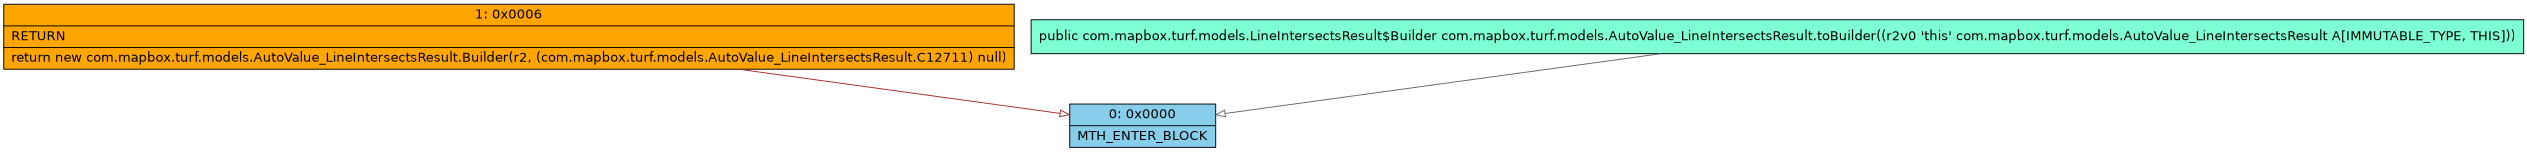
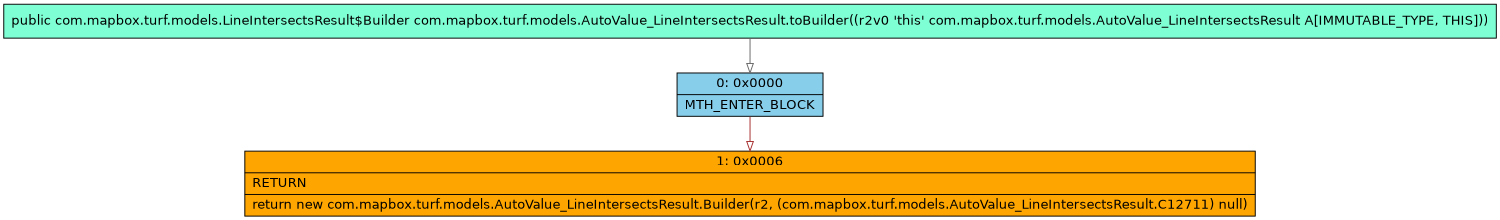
(899, 91) -> (750, 129)
